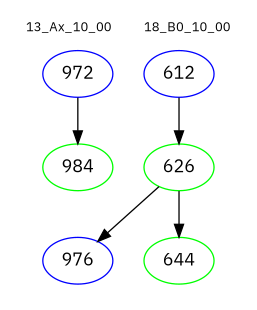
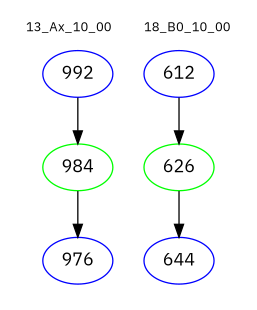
(78, 74) -> (78, 74)
(142, 202) -> (78, 208)
(179, 261) -> (179, 261)
